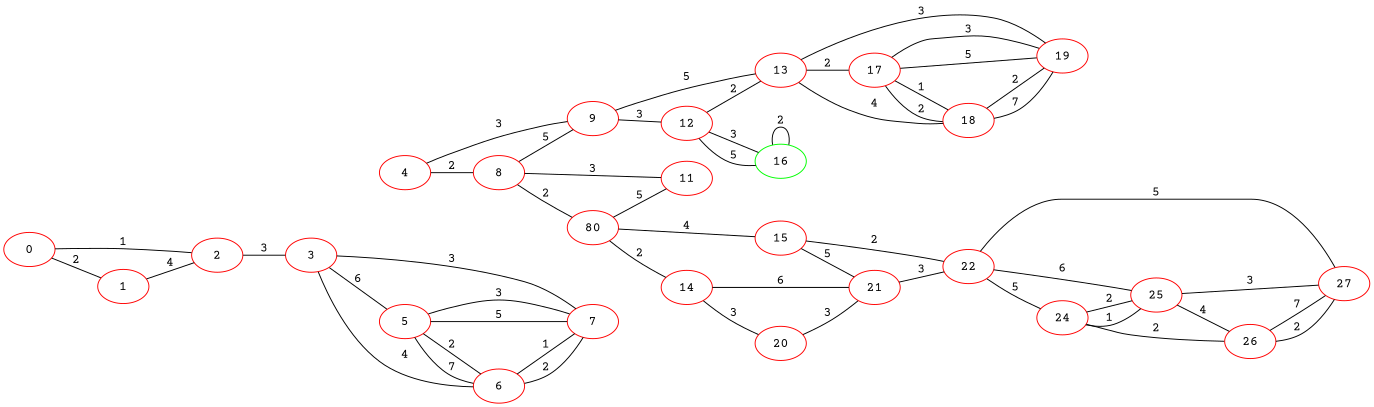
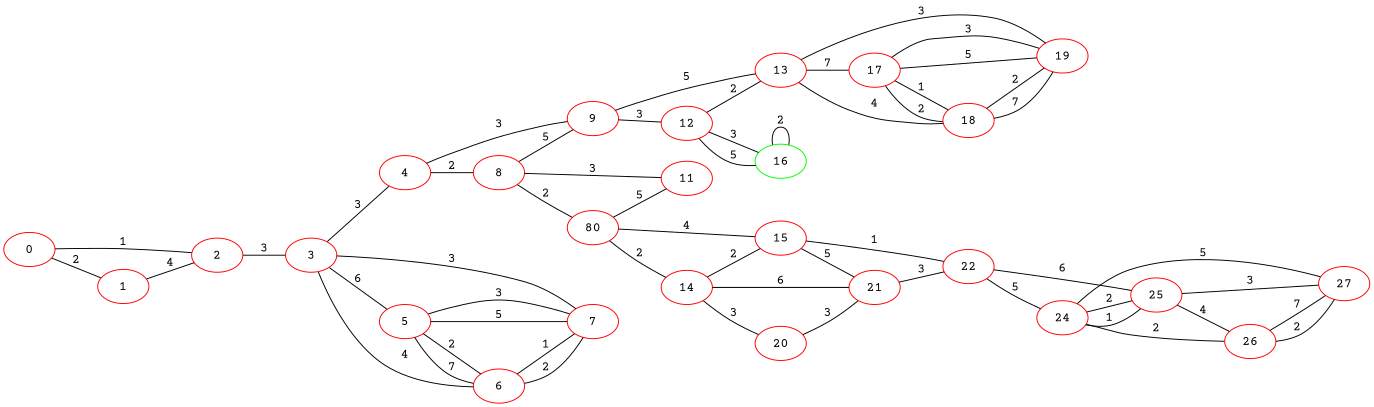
(828, 63) -> (828, 63)
(1163, 199) -> (1194, 260)
none -> (358, 214)
(875, 240) -> (875, 240)
none -> (734, 263)
